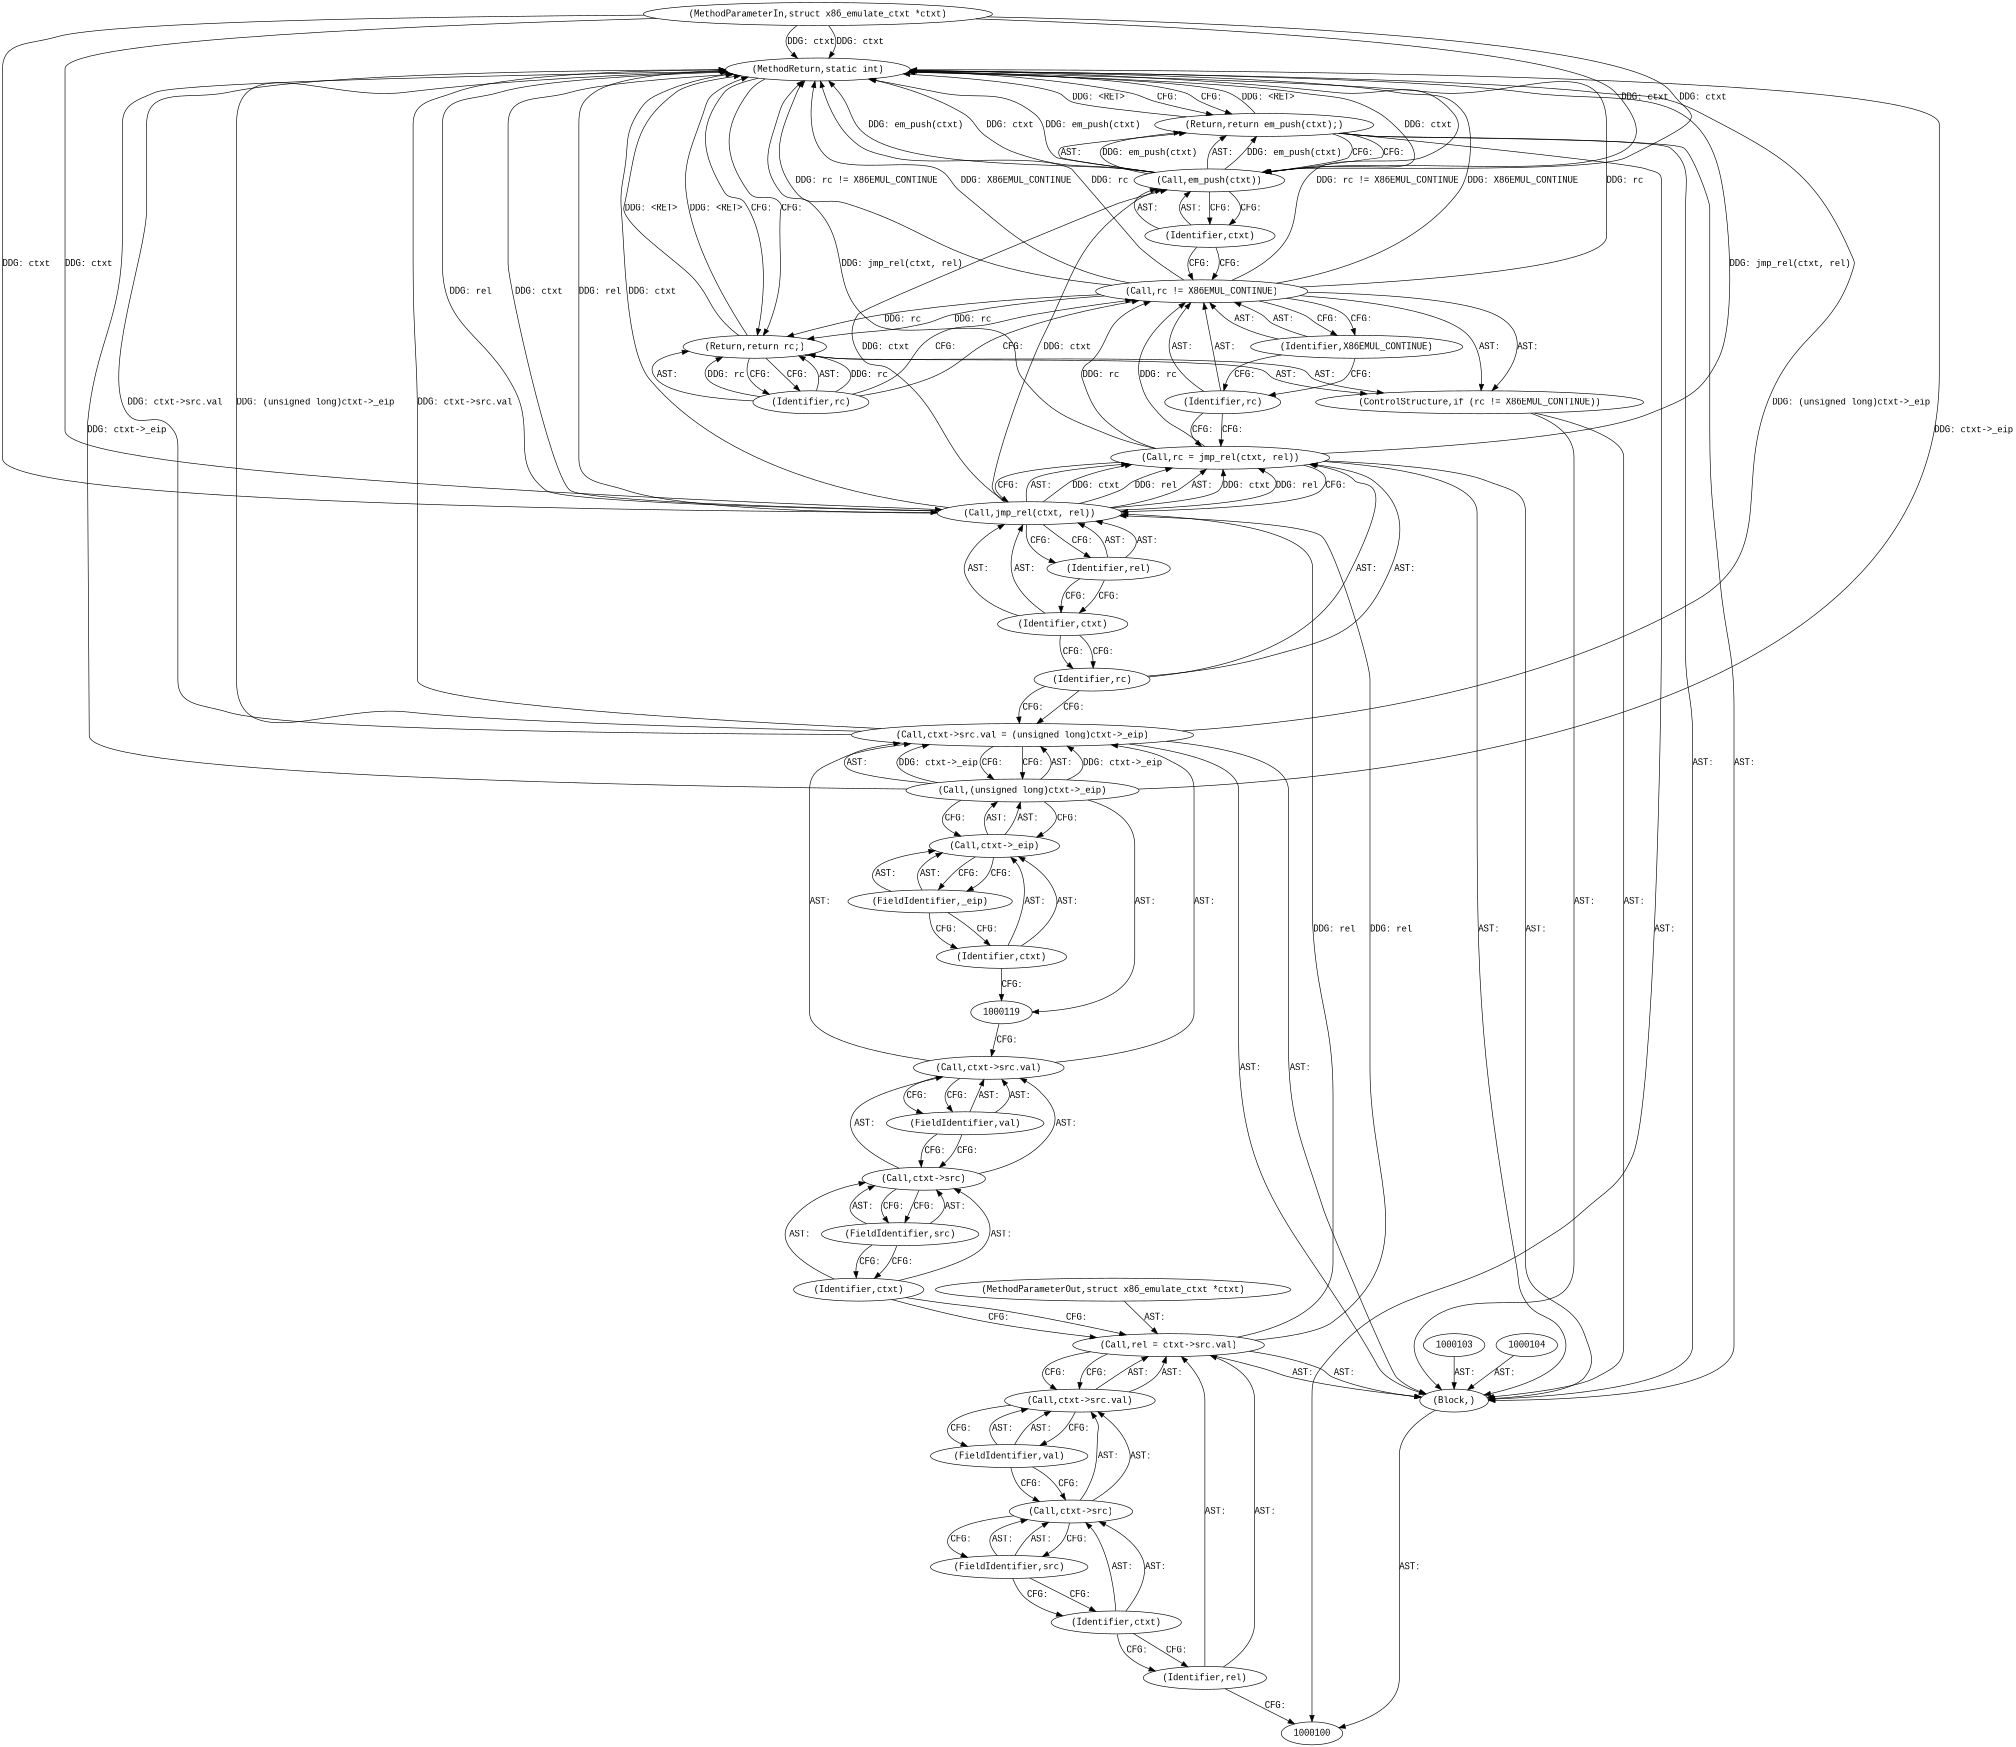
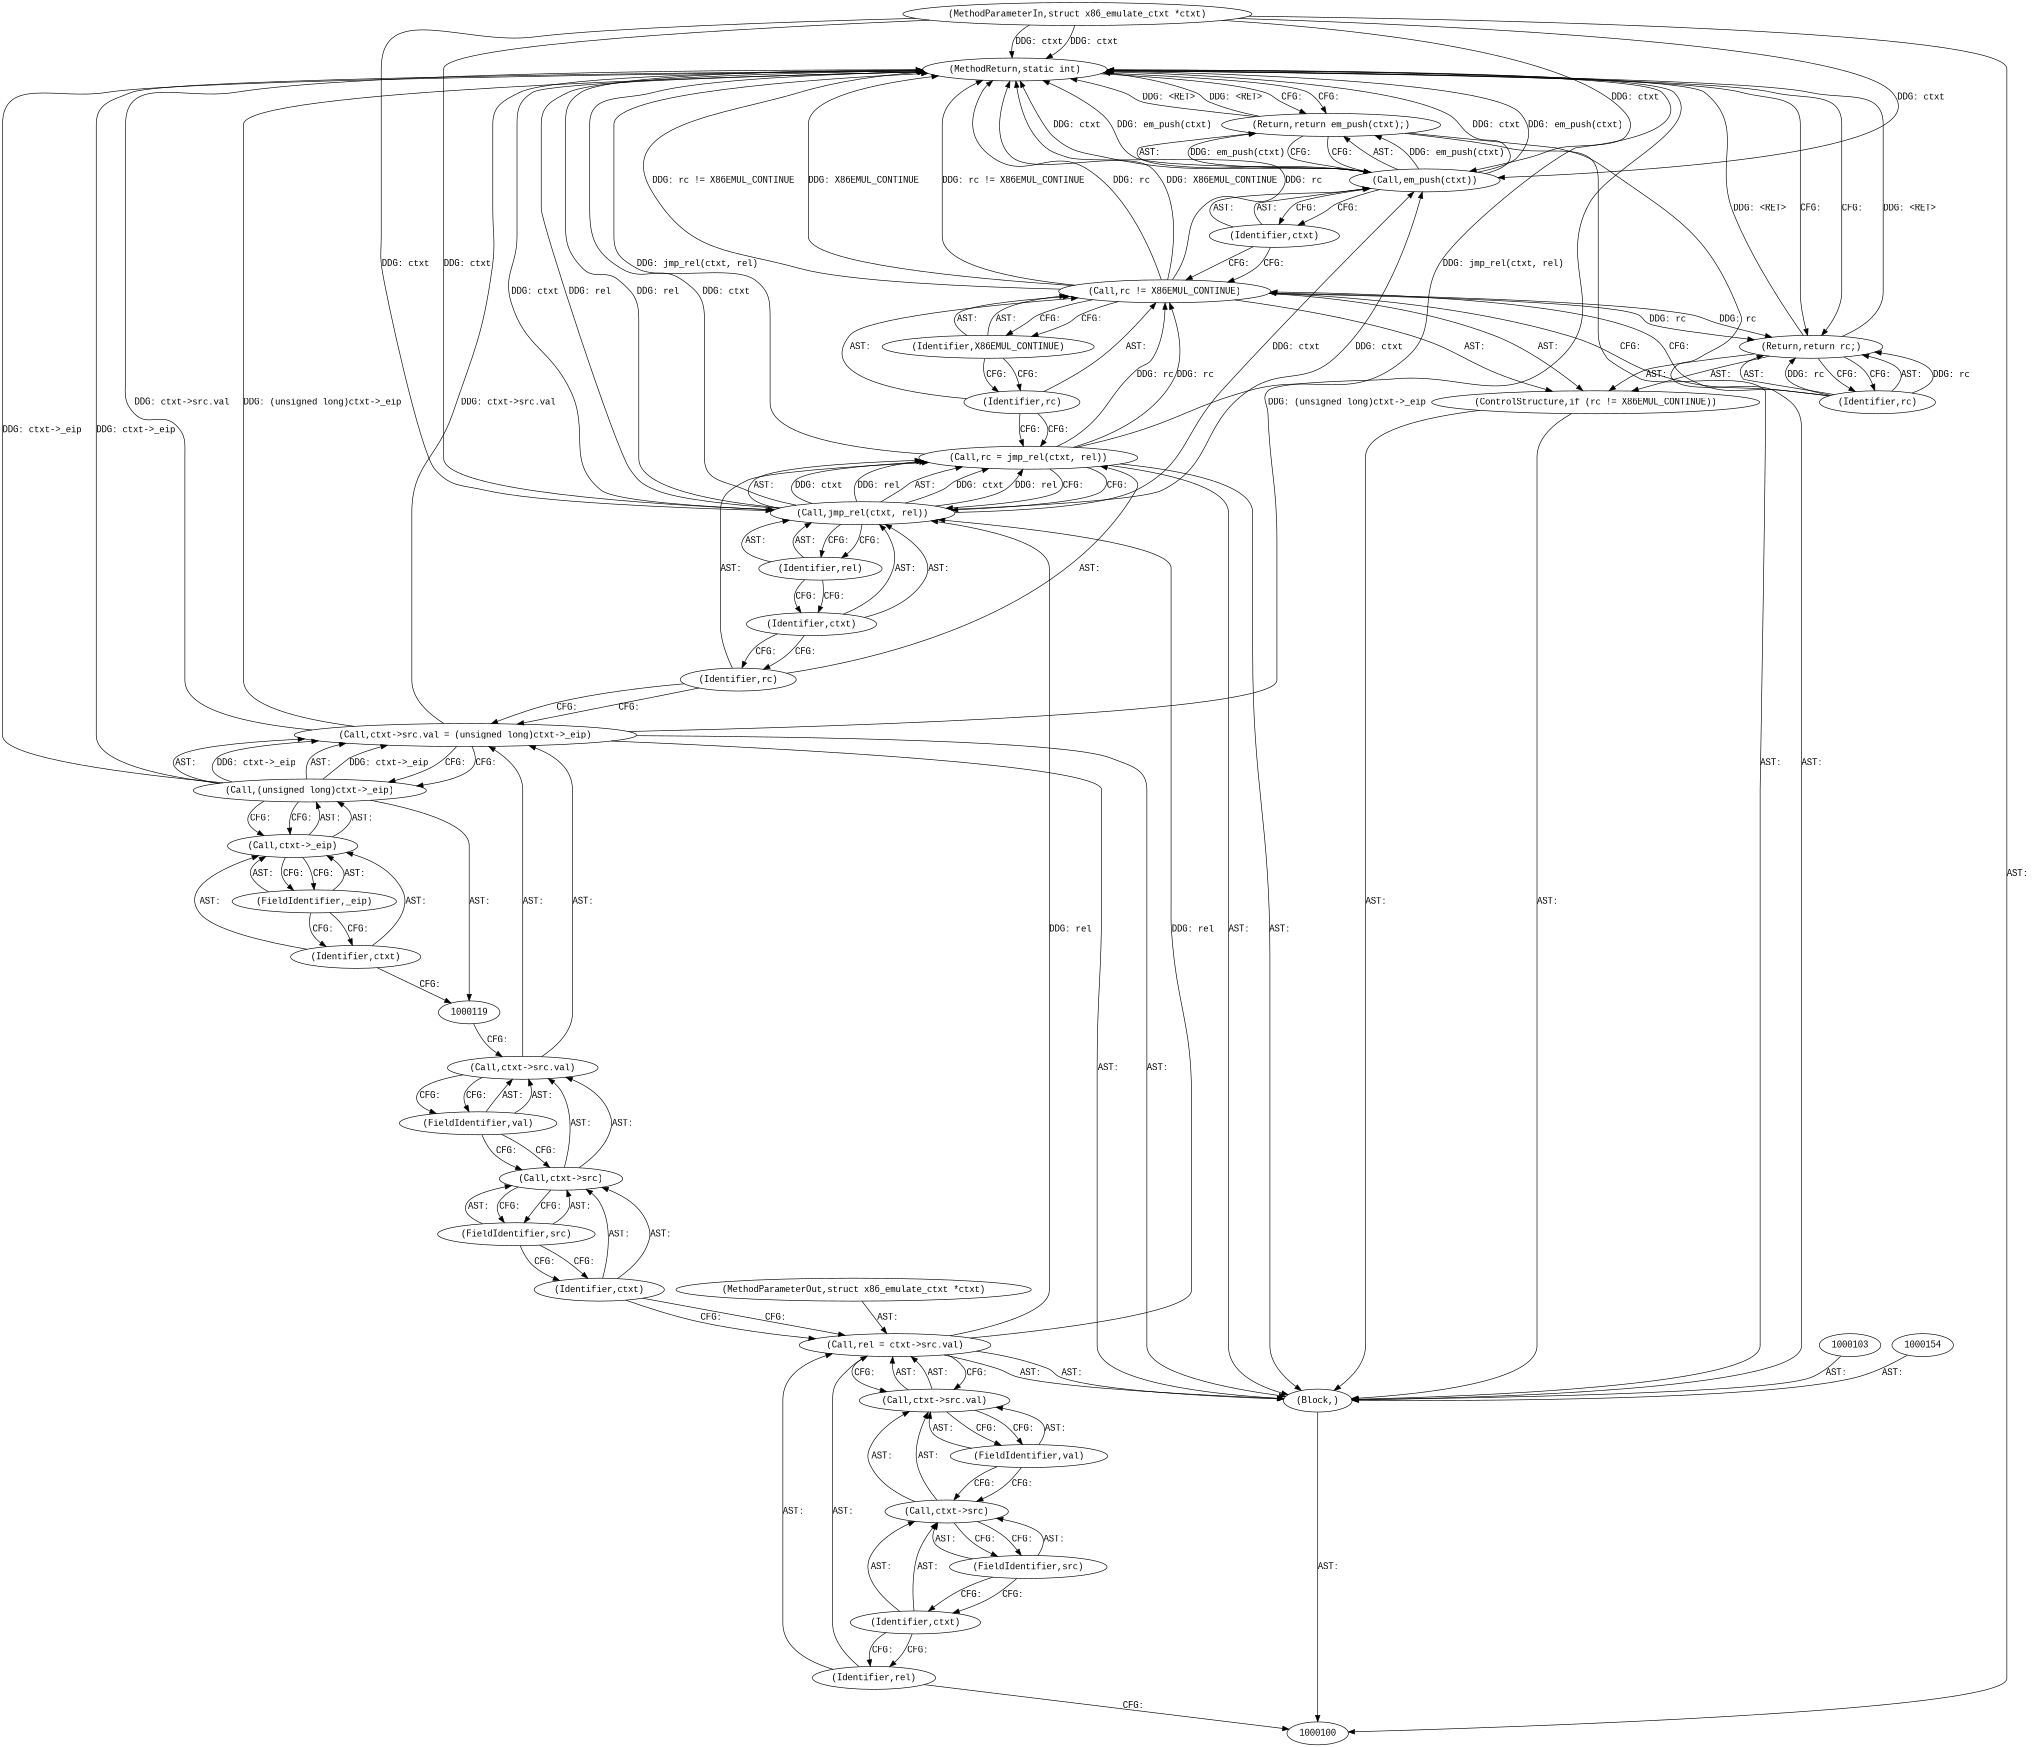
(1656, 871) -> (2007, 820)
(1527, 1345) -> (1923, 1345)
